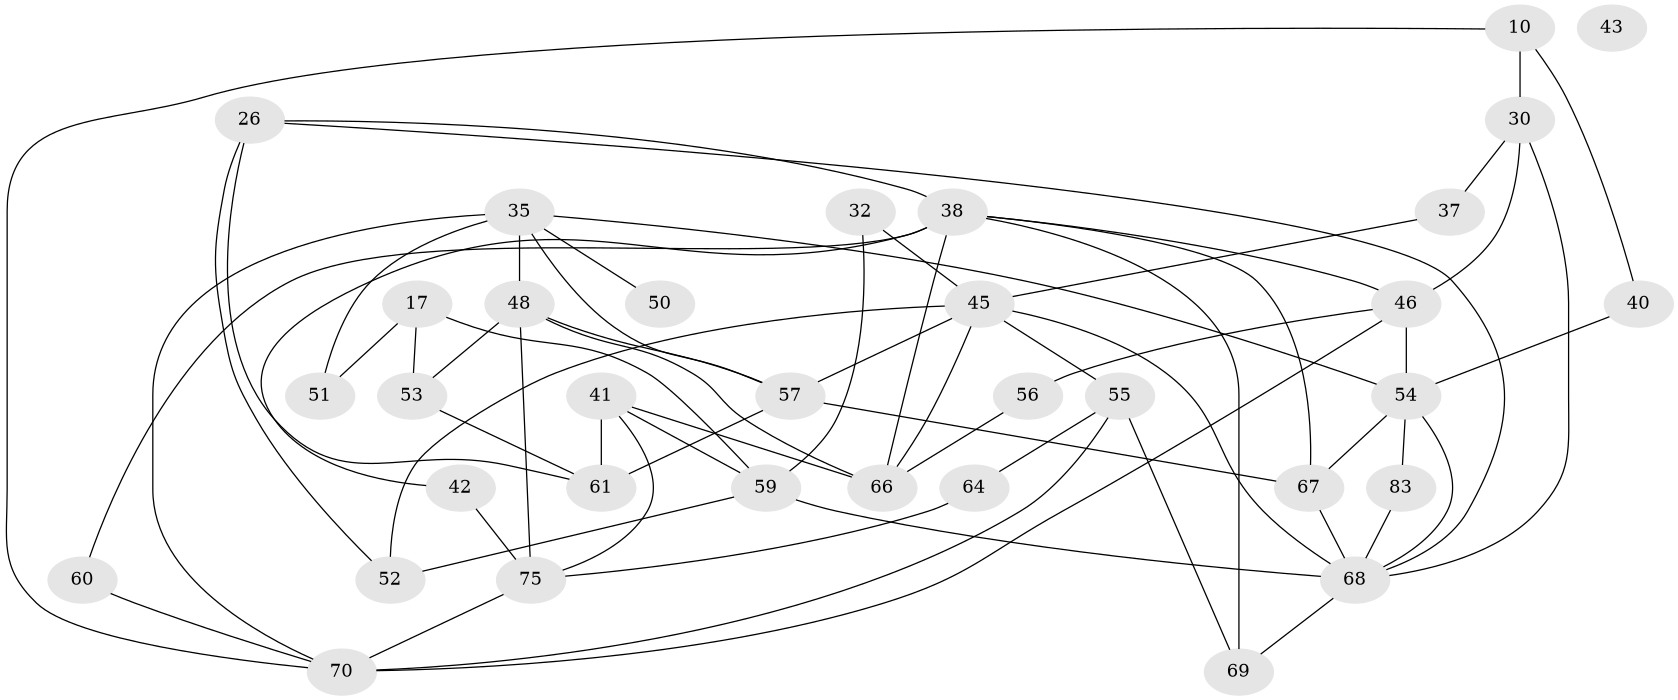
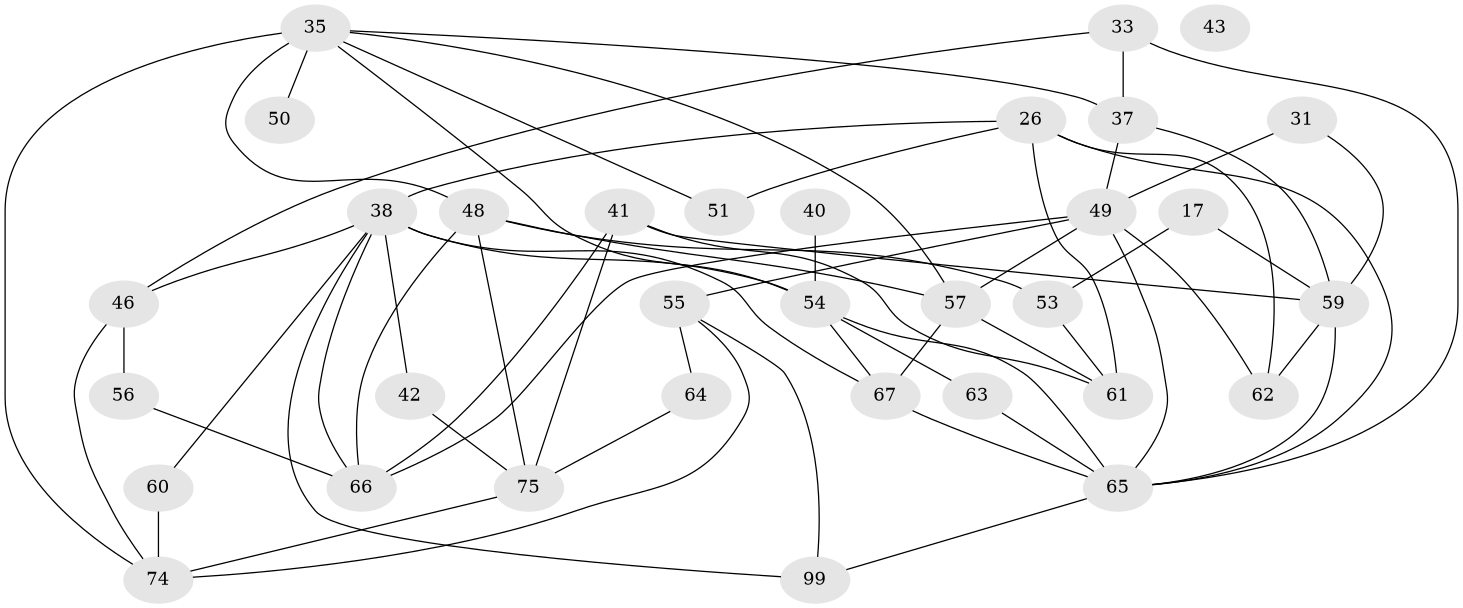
(1520, 28) -> none
none -> (725, 53)
(1520, 120) -> (1123, 28)
none -> (1263, 174)
(861, 212) -> (1302, 120)
(980, 304) -> (1101, 212)
(369, 350) -> (871, 158)
(1406, 350) -> (579, 259)
(1401, 488) -> (977, 396)
(390, 580) -> (1264, 396)
(1355, 580) -> (1118, 488)
(342, 672) -> (158, 580)
(1239, 672) -> (815, 580)
